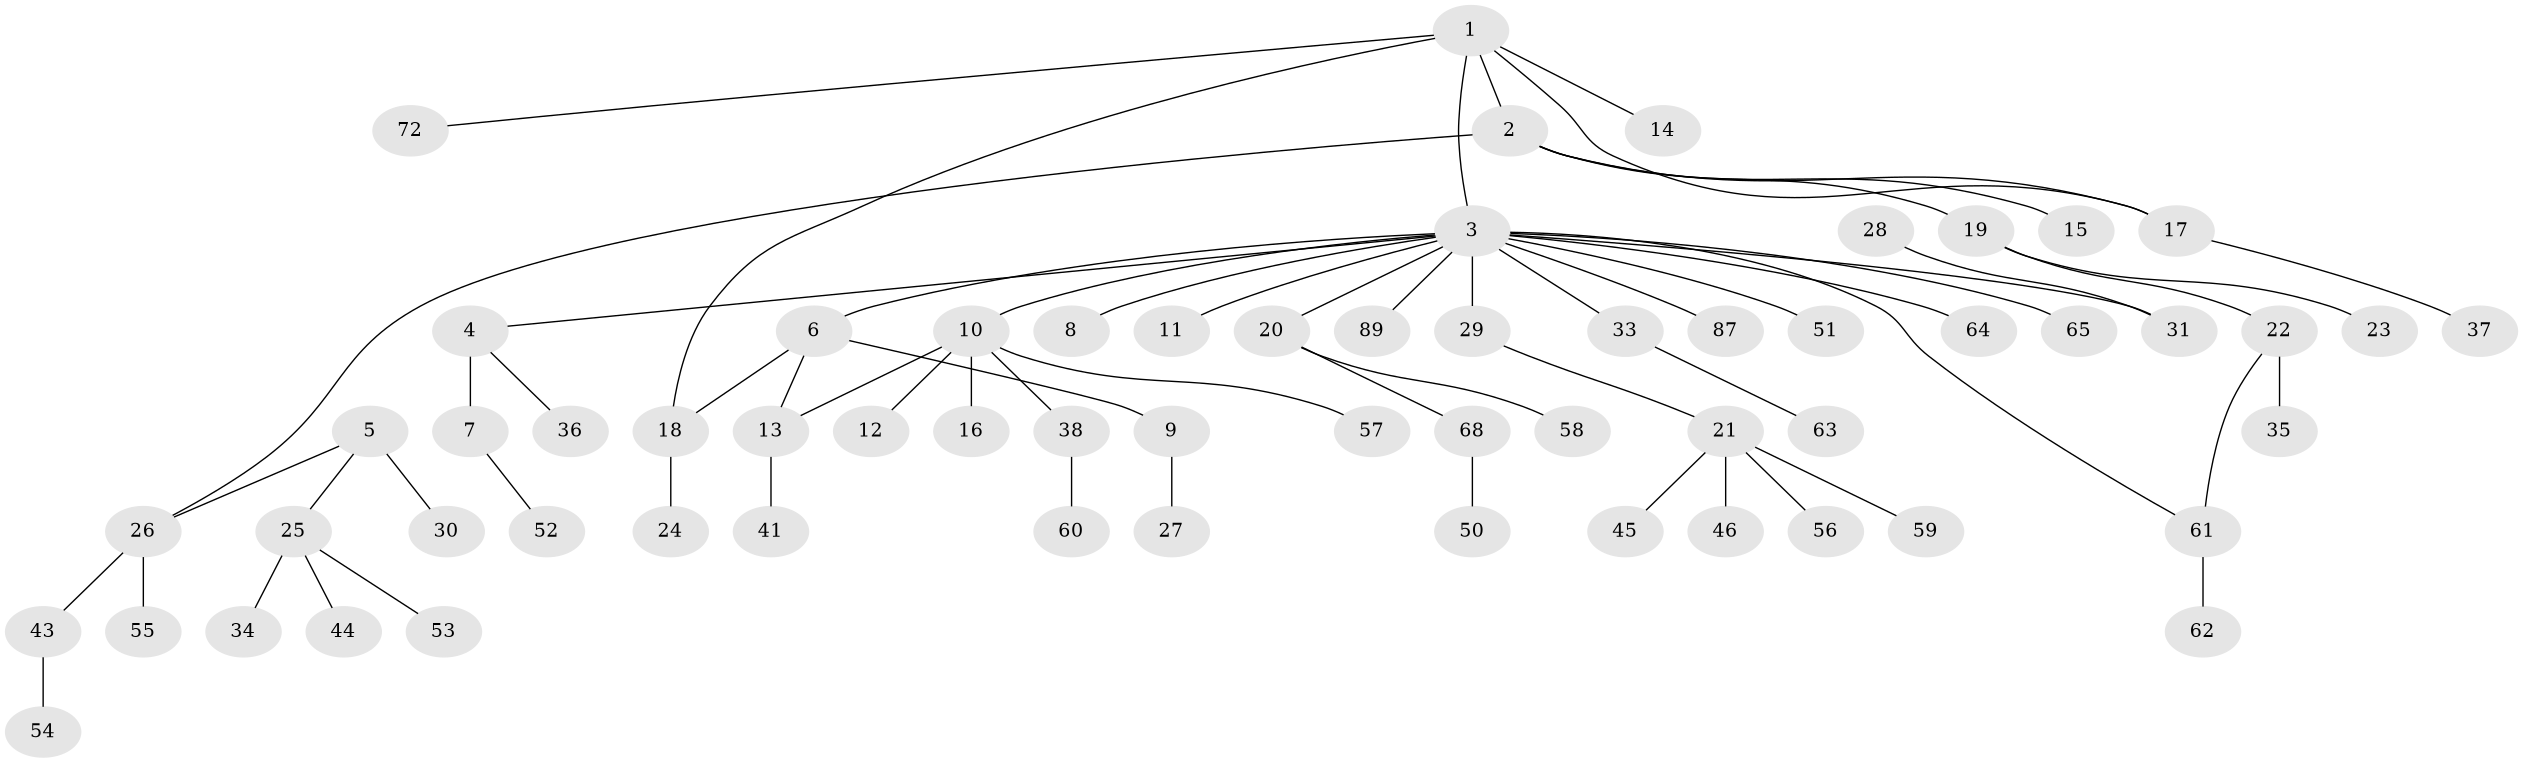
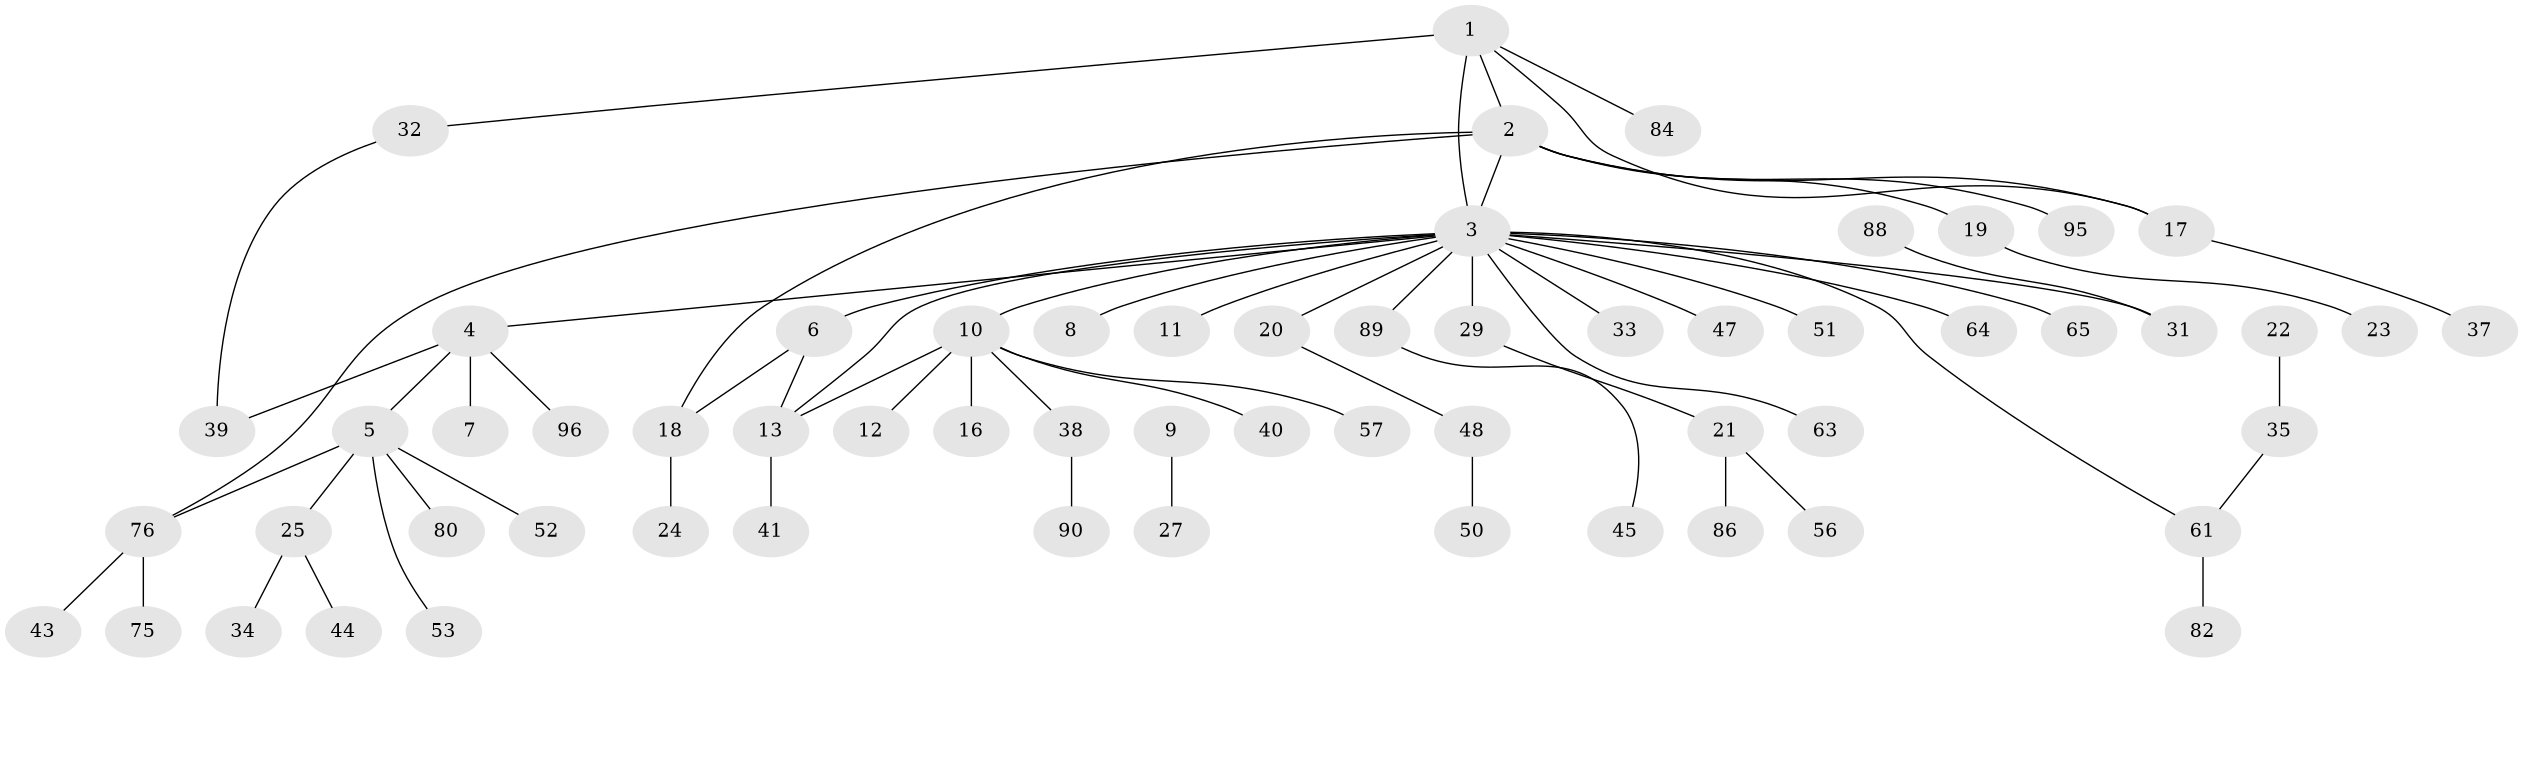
(411, 131) -> (411, 131)
(1663, 131) -> (1663, 131)
(1004, 150) -> (1043, 190)
none -> (1491, 181)
(1876, 231) -> (1876, 231)
(2076, 231) -> (2076, 231)
(2172, 289) -> none
none -> (927, 304)
(1726, 331) -> (1726, 331)
(997, 375) -> none
none -> (420, 381)
(1726, 381) -> (1619, 377)
(2222, 426) -> (2241, 482)
none -> (217, 431)
(571, 431) -> (571, 431)
none -> (1272, 431)
(1472, 431) -> (1472, 431)
(1573, 431) -> none
(1676, 481) -> (1527, 366)
(509, 482) -> (458, 481)
(143, 532) -> (143, 532)
(447, 532) -> (447, 532)
(1072, 532) -> (1072, 532)
(1726, 532) -> (1726, 532)
(1926, 532) -> none
(369, 582) -> (390, 537)
(143, 632) -> (143, 632)
(2203, 632) -> (2203, 632)
(43, 732) -> none
